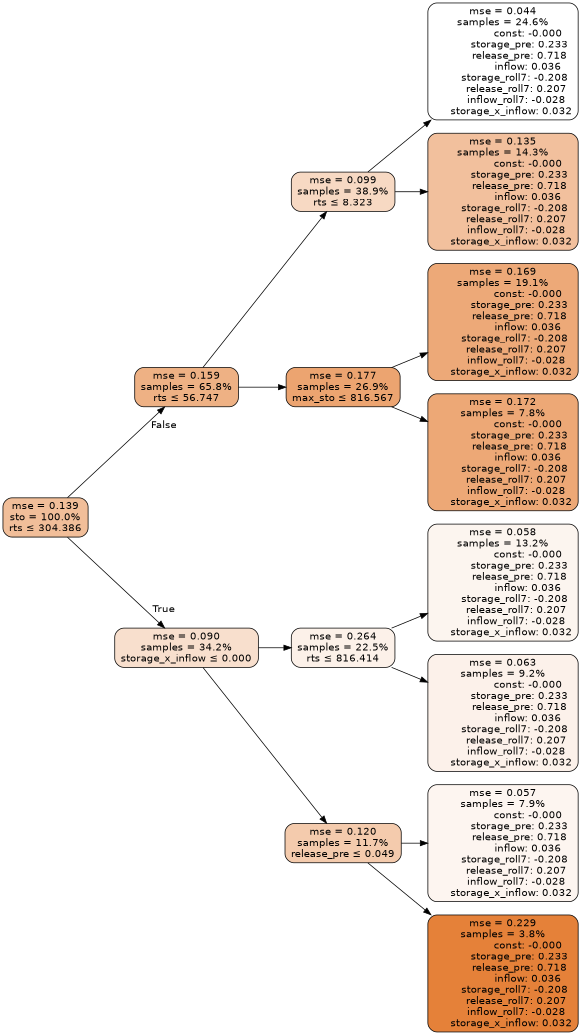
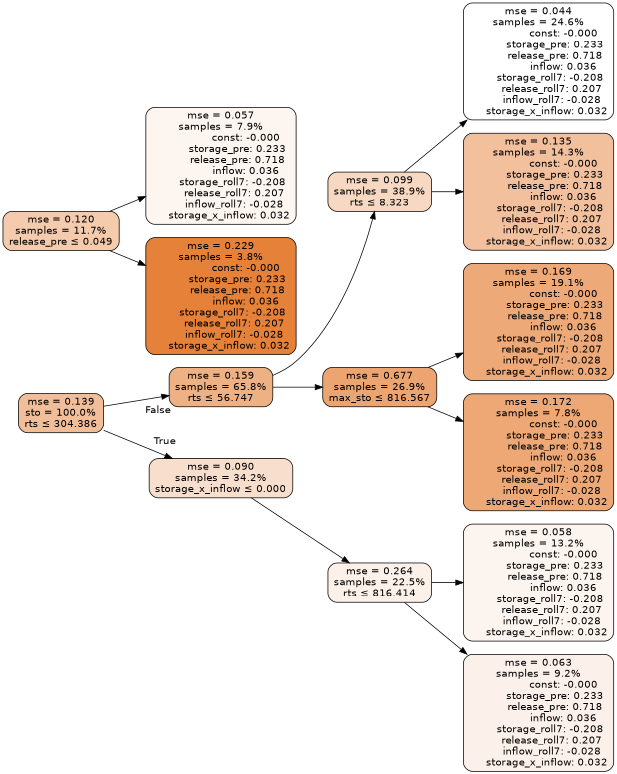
(343, 387) -> (380, 387)
(262, 742) -> none
